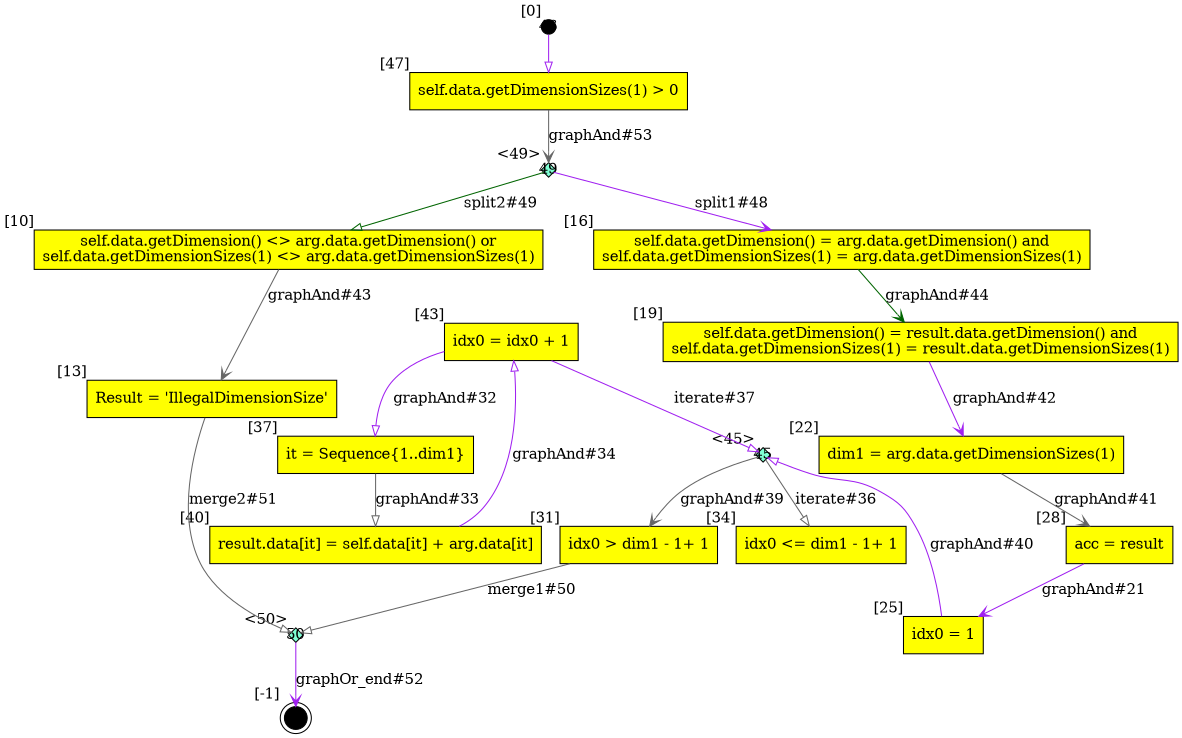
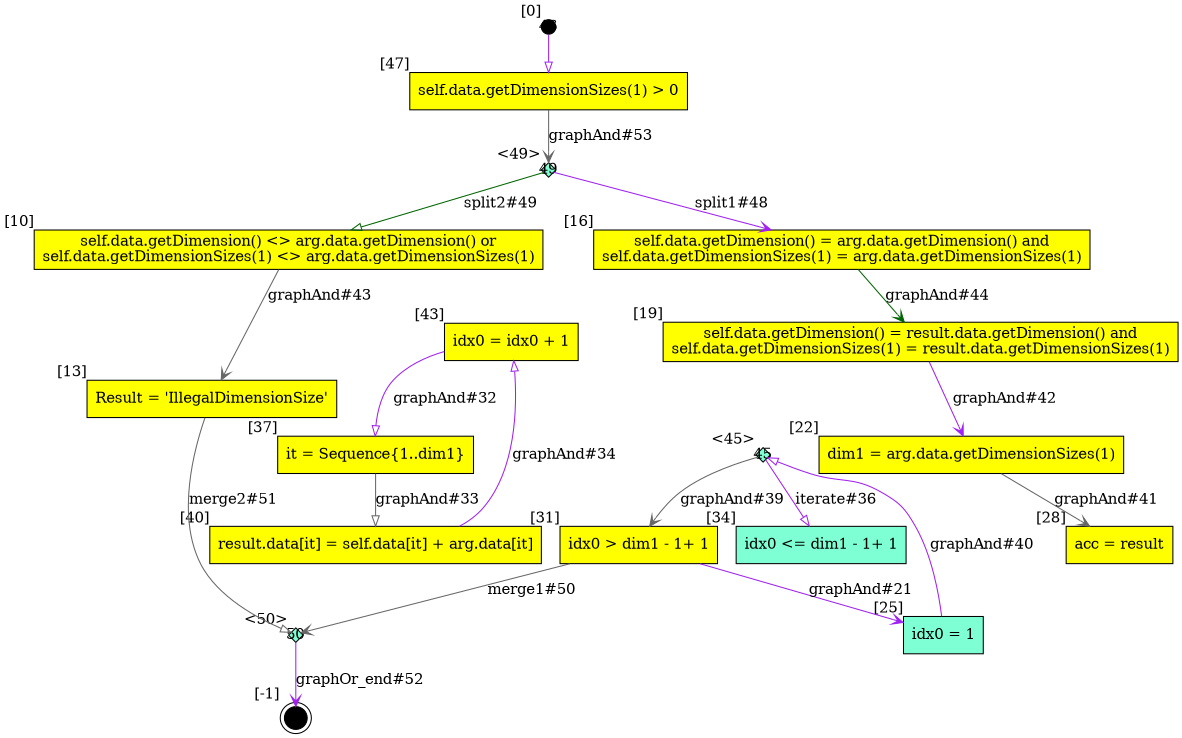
(650, 404) -> none
(785, 488) -> (785, 488)
(821, 545) -> (821, 545)
(1036, 588) -> (796, 592)
(440, 597) -> (440, 597)
(943, 635) -> (943, 635)
